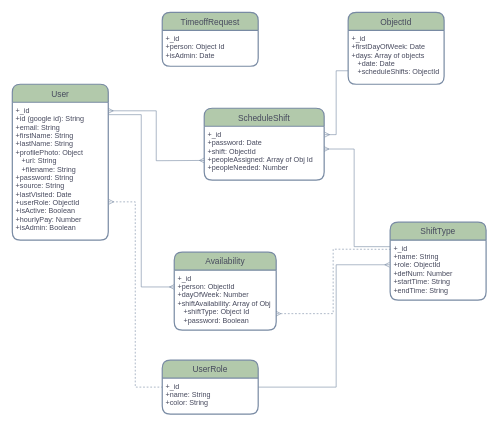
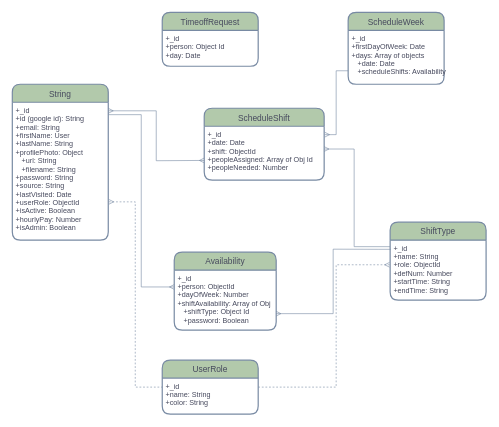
(396, 22) -> (396, 22)
(173, 38) -> (173, 38)
(359, 38) -> (359, 38)
(60, 94) -> (60, 94)
(23, 110) -> (23, 110)
(215, 134) -> (215, 134)
(333, 282) -> (333, 282)
(336, 338) -> (336, 338)
